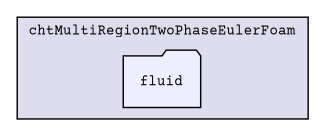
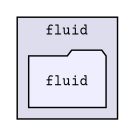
(163, 31) -> (67, 31)
